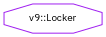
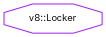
(53, 19) -> (53, 19)
